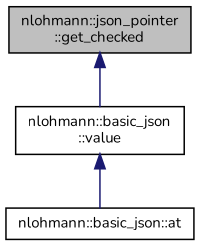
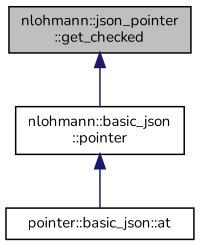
(100, 131) -> (100, 131)
(100, 224) -> (100, 224)
